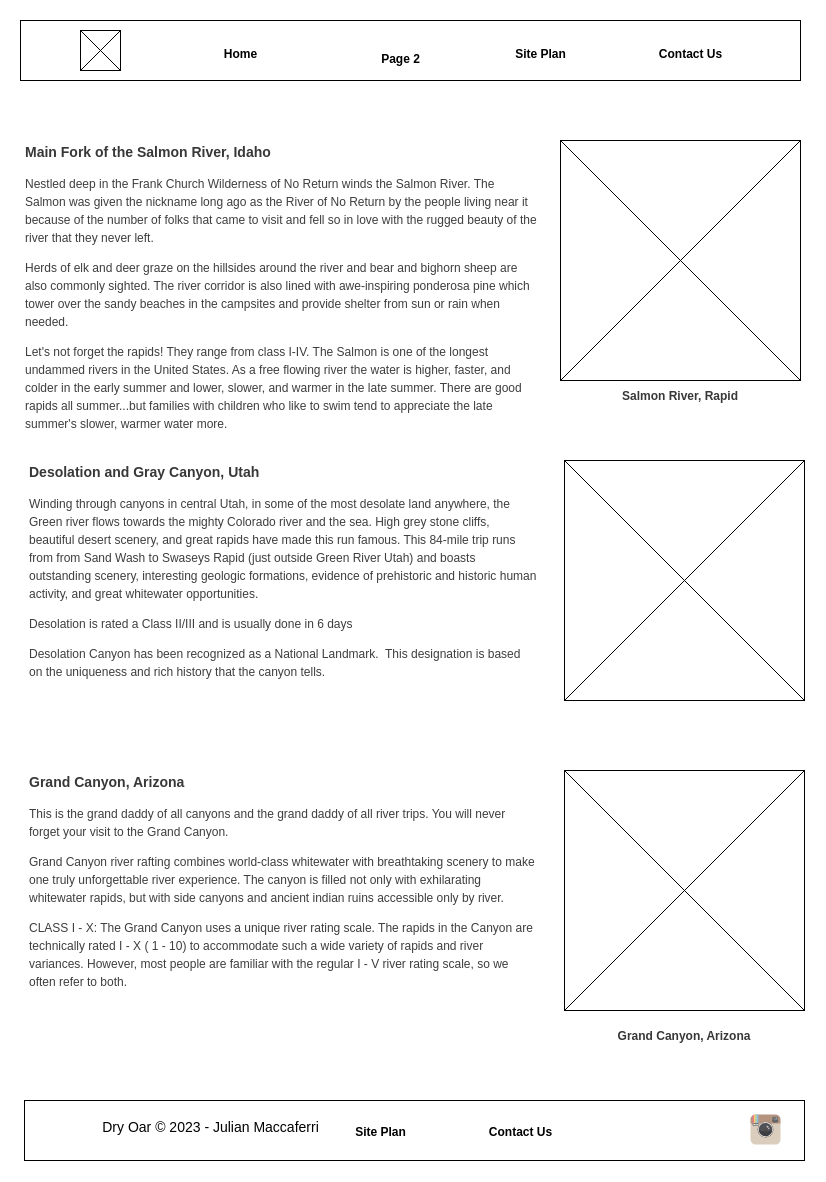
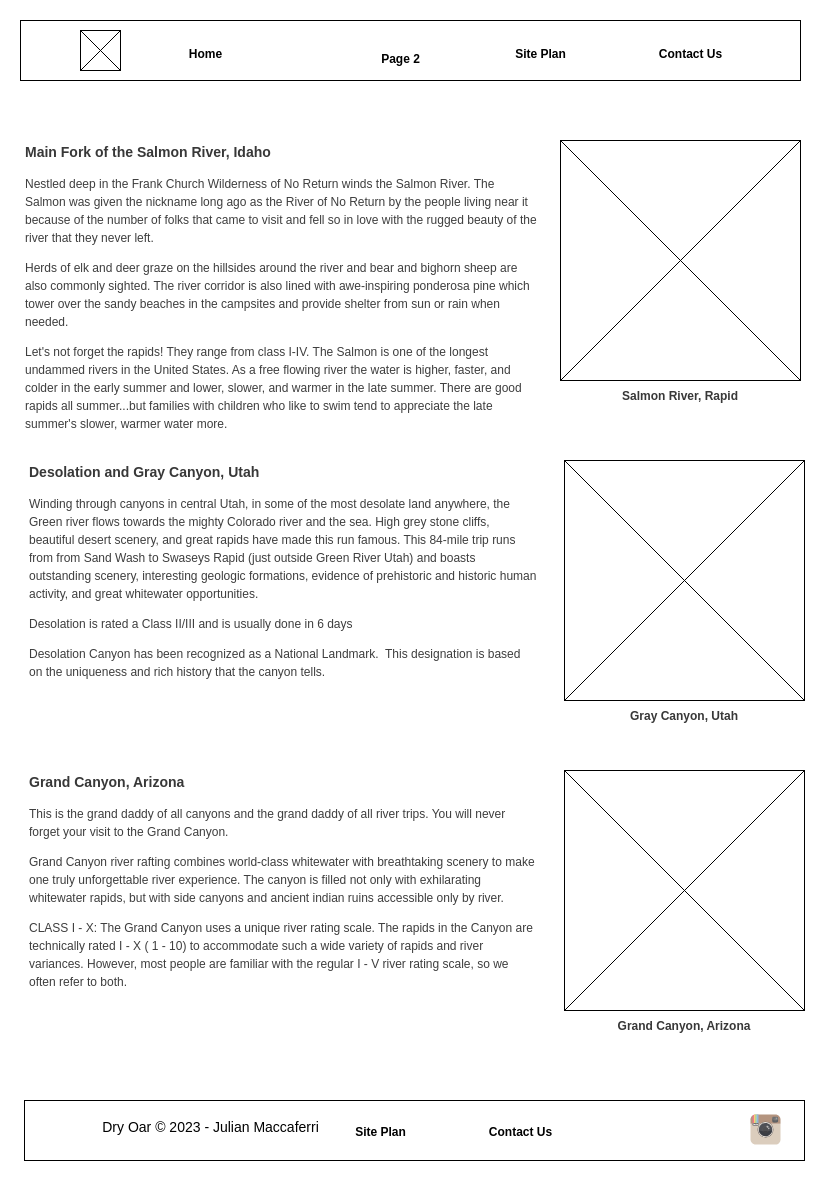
(241, 51) -> (206, 51)
none -> (685, 716)
(685, 1036) -> (685, 1026)
